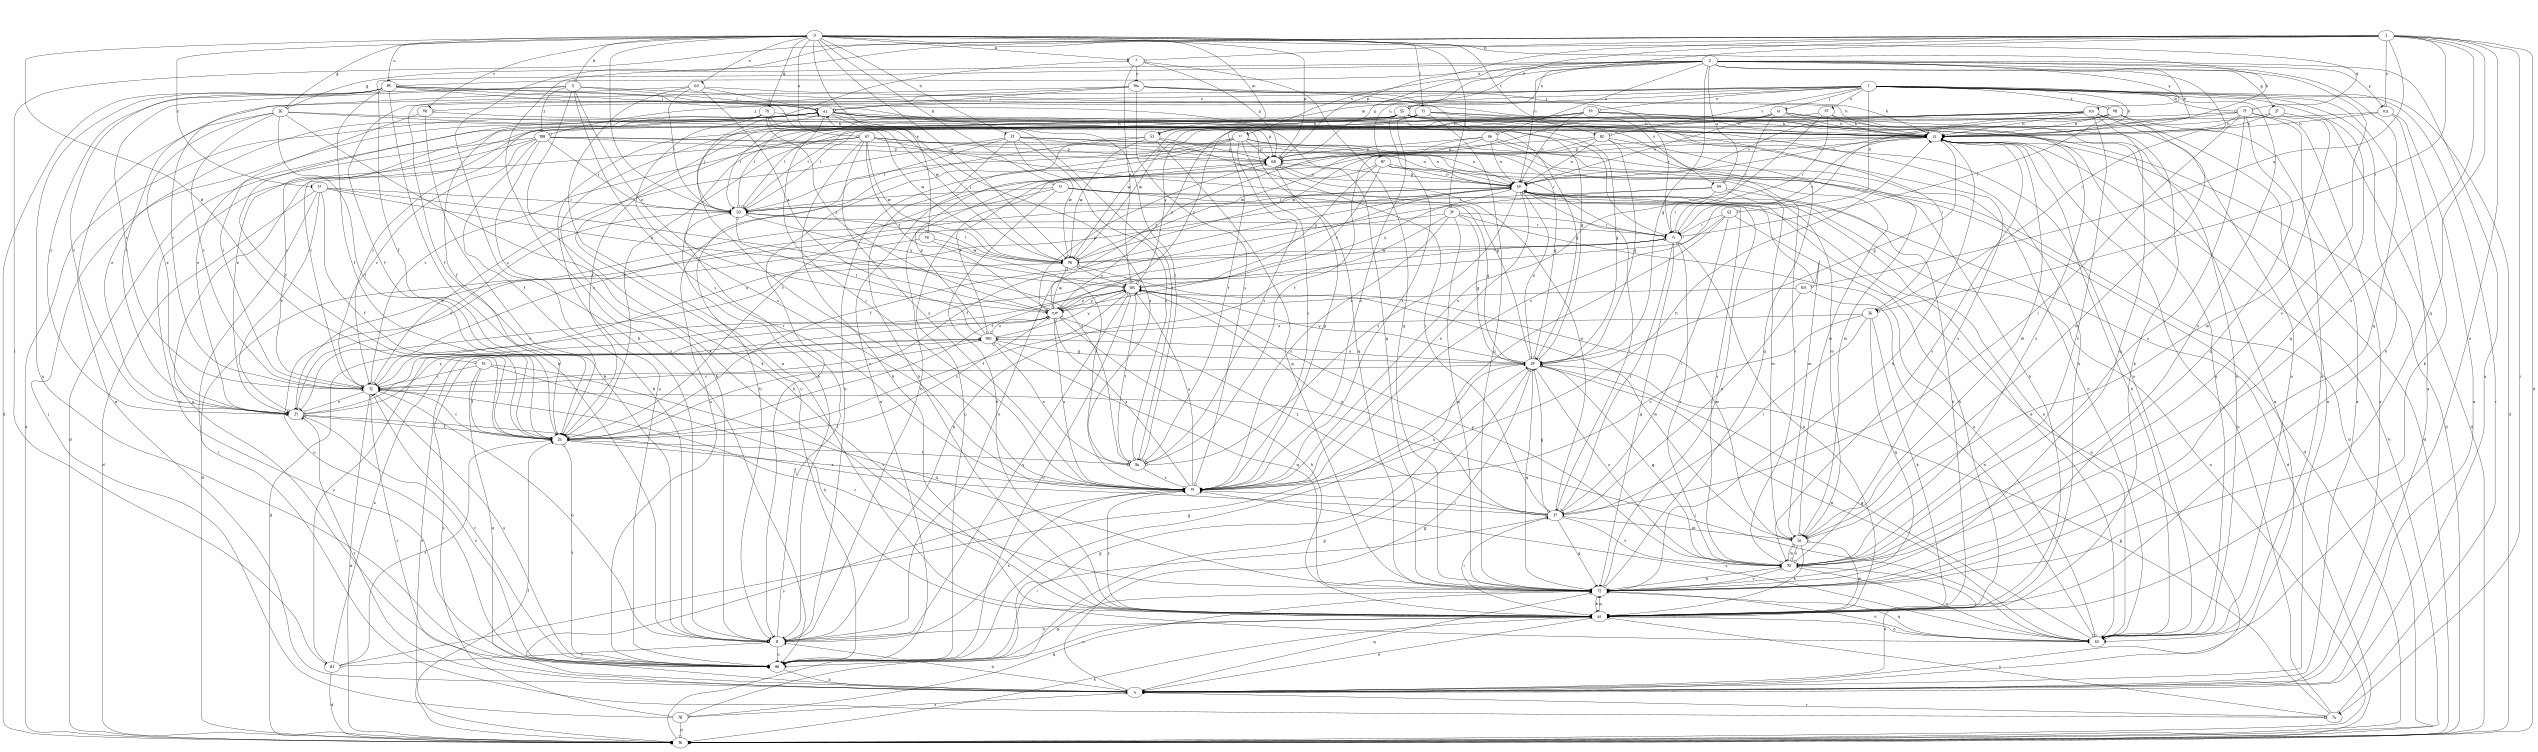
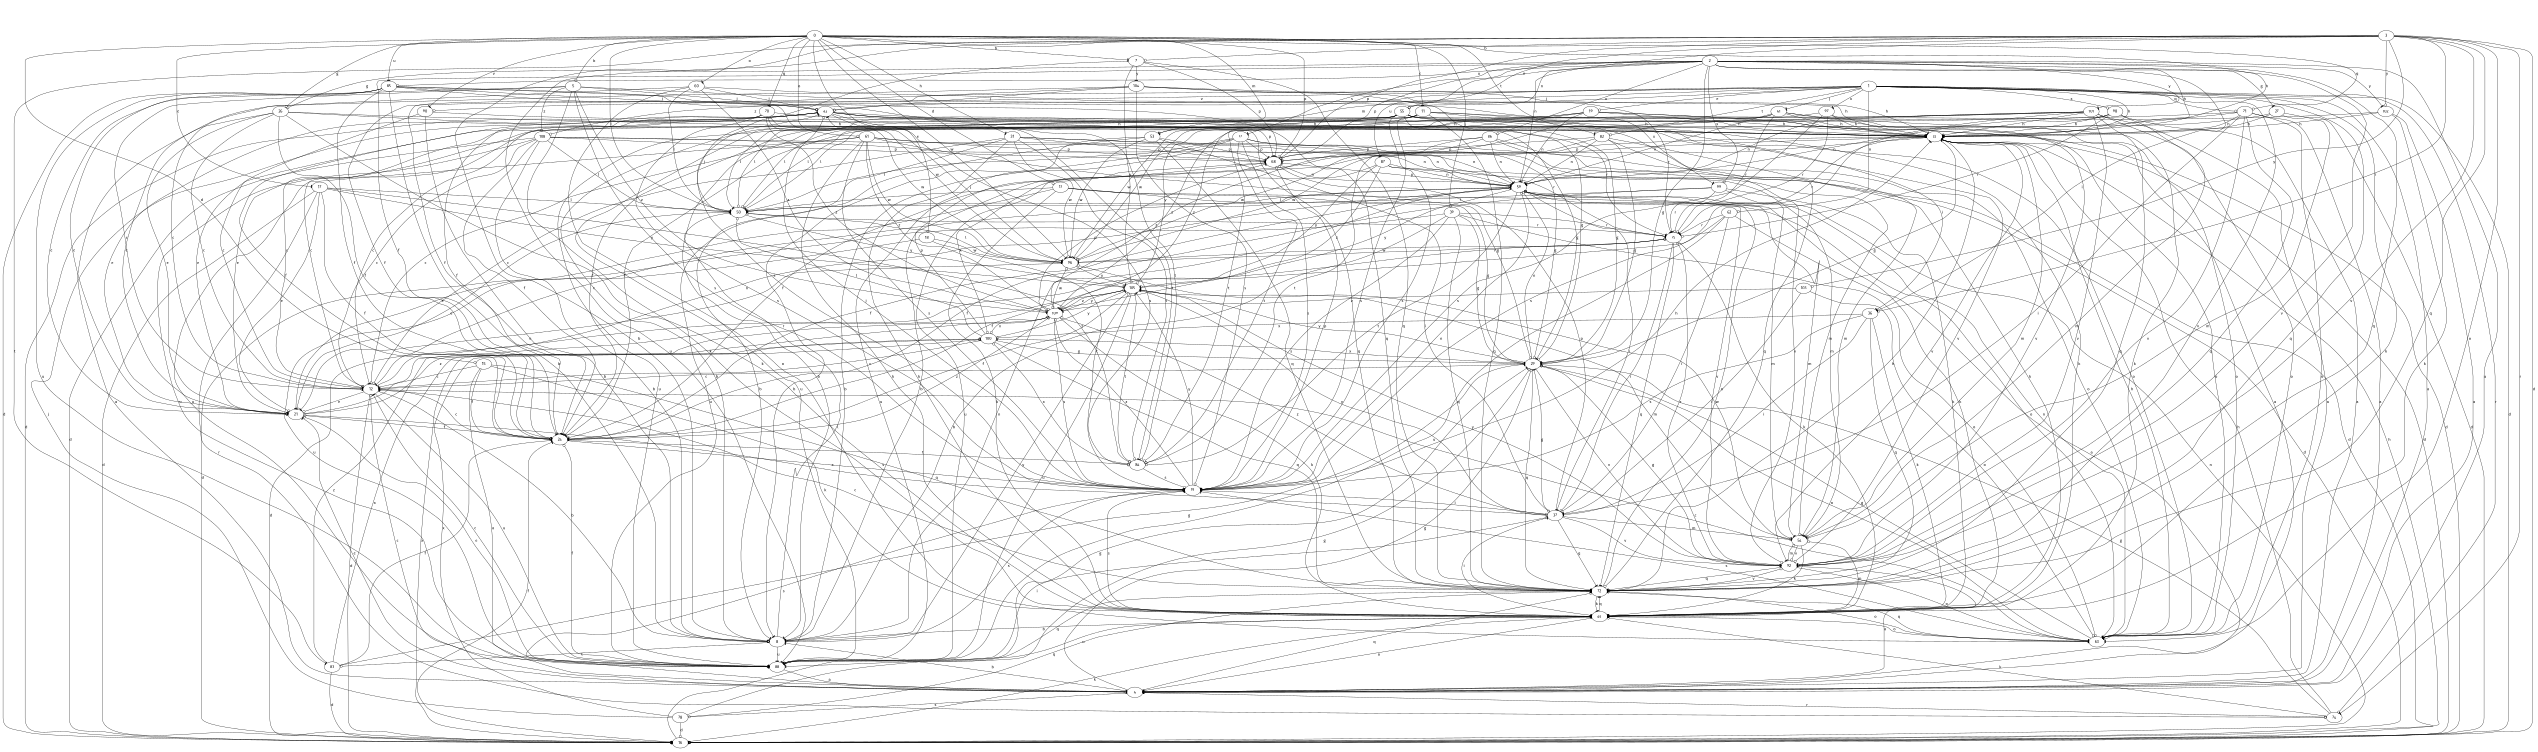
(2088, 733) -> none
